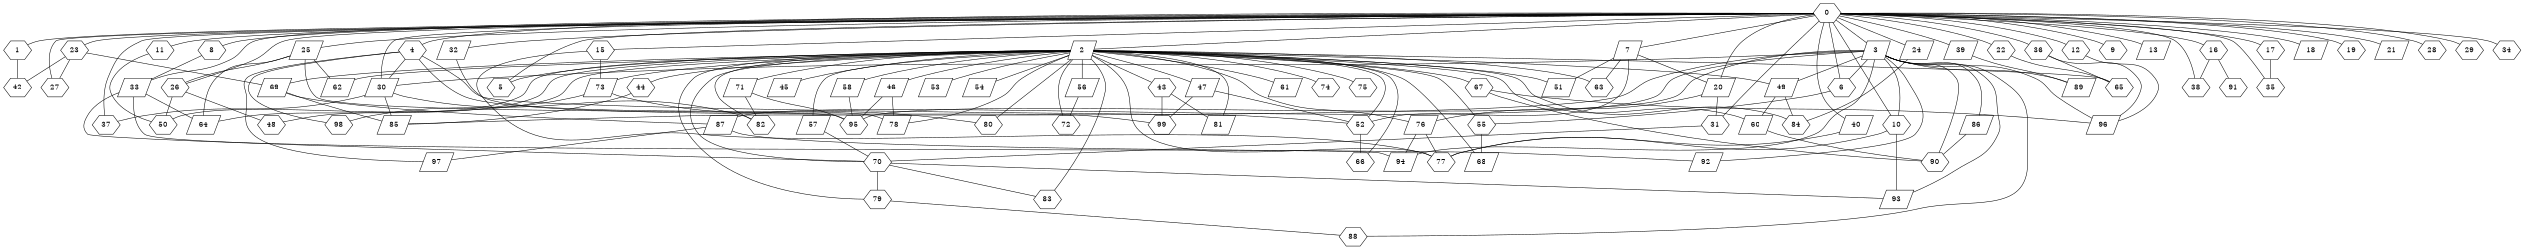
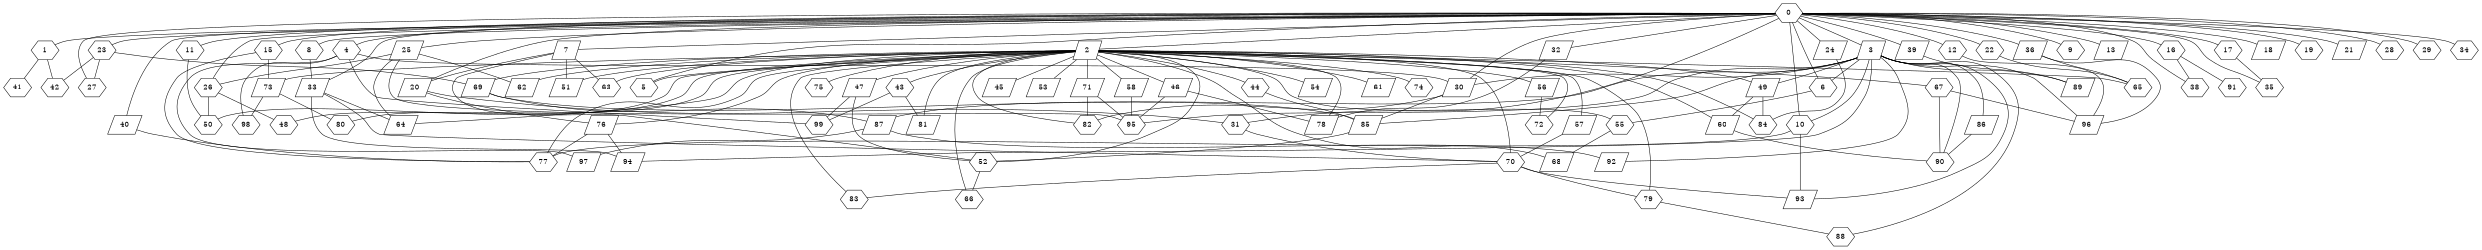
(2039, 50) -> (2030, 50)
none -> (18, 88)
(643, 106) -> (1094, 157)
(106, 125) -> none
